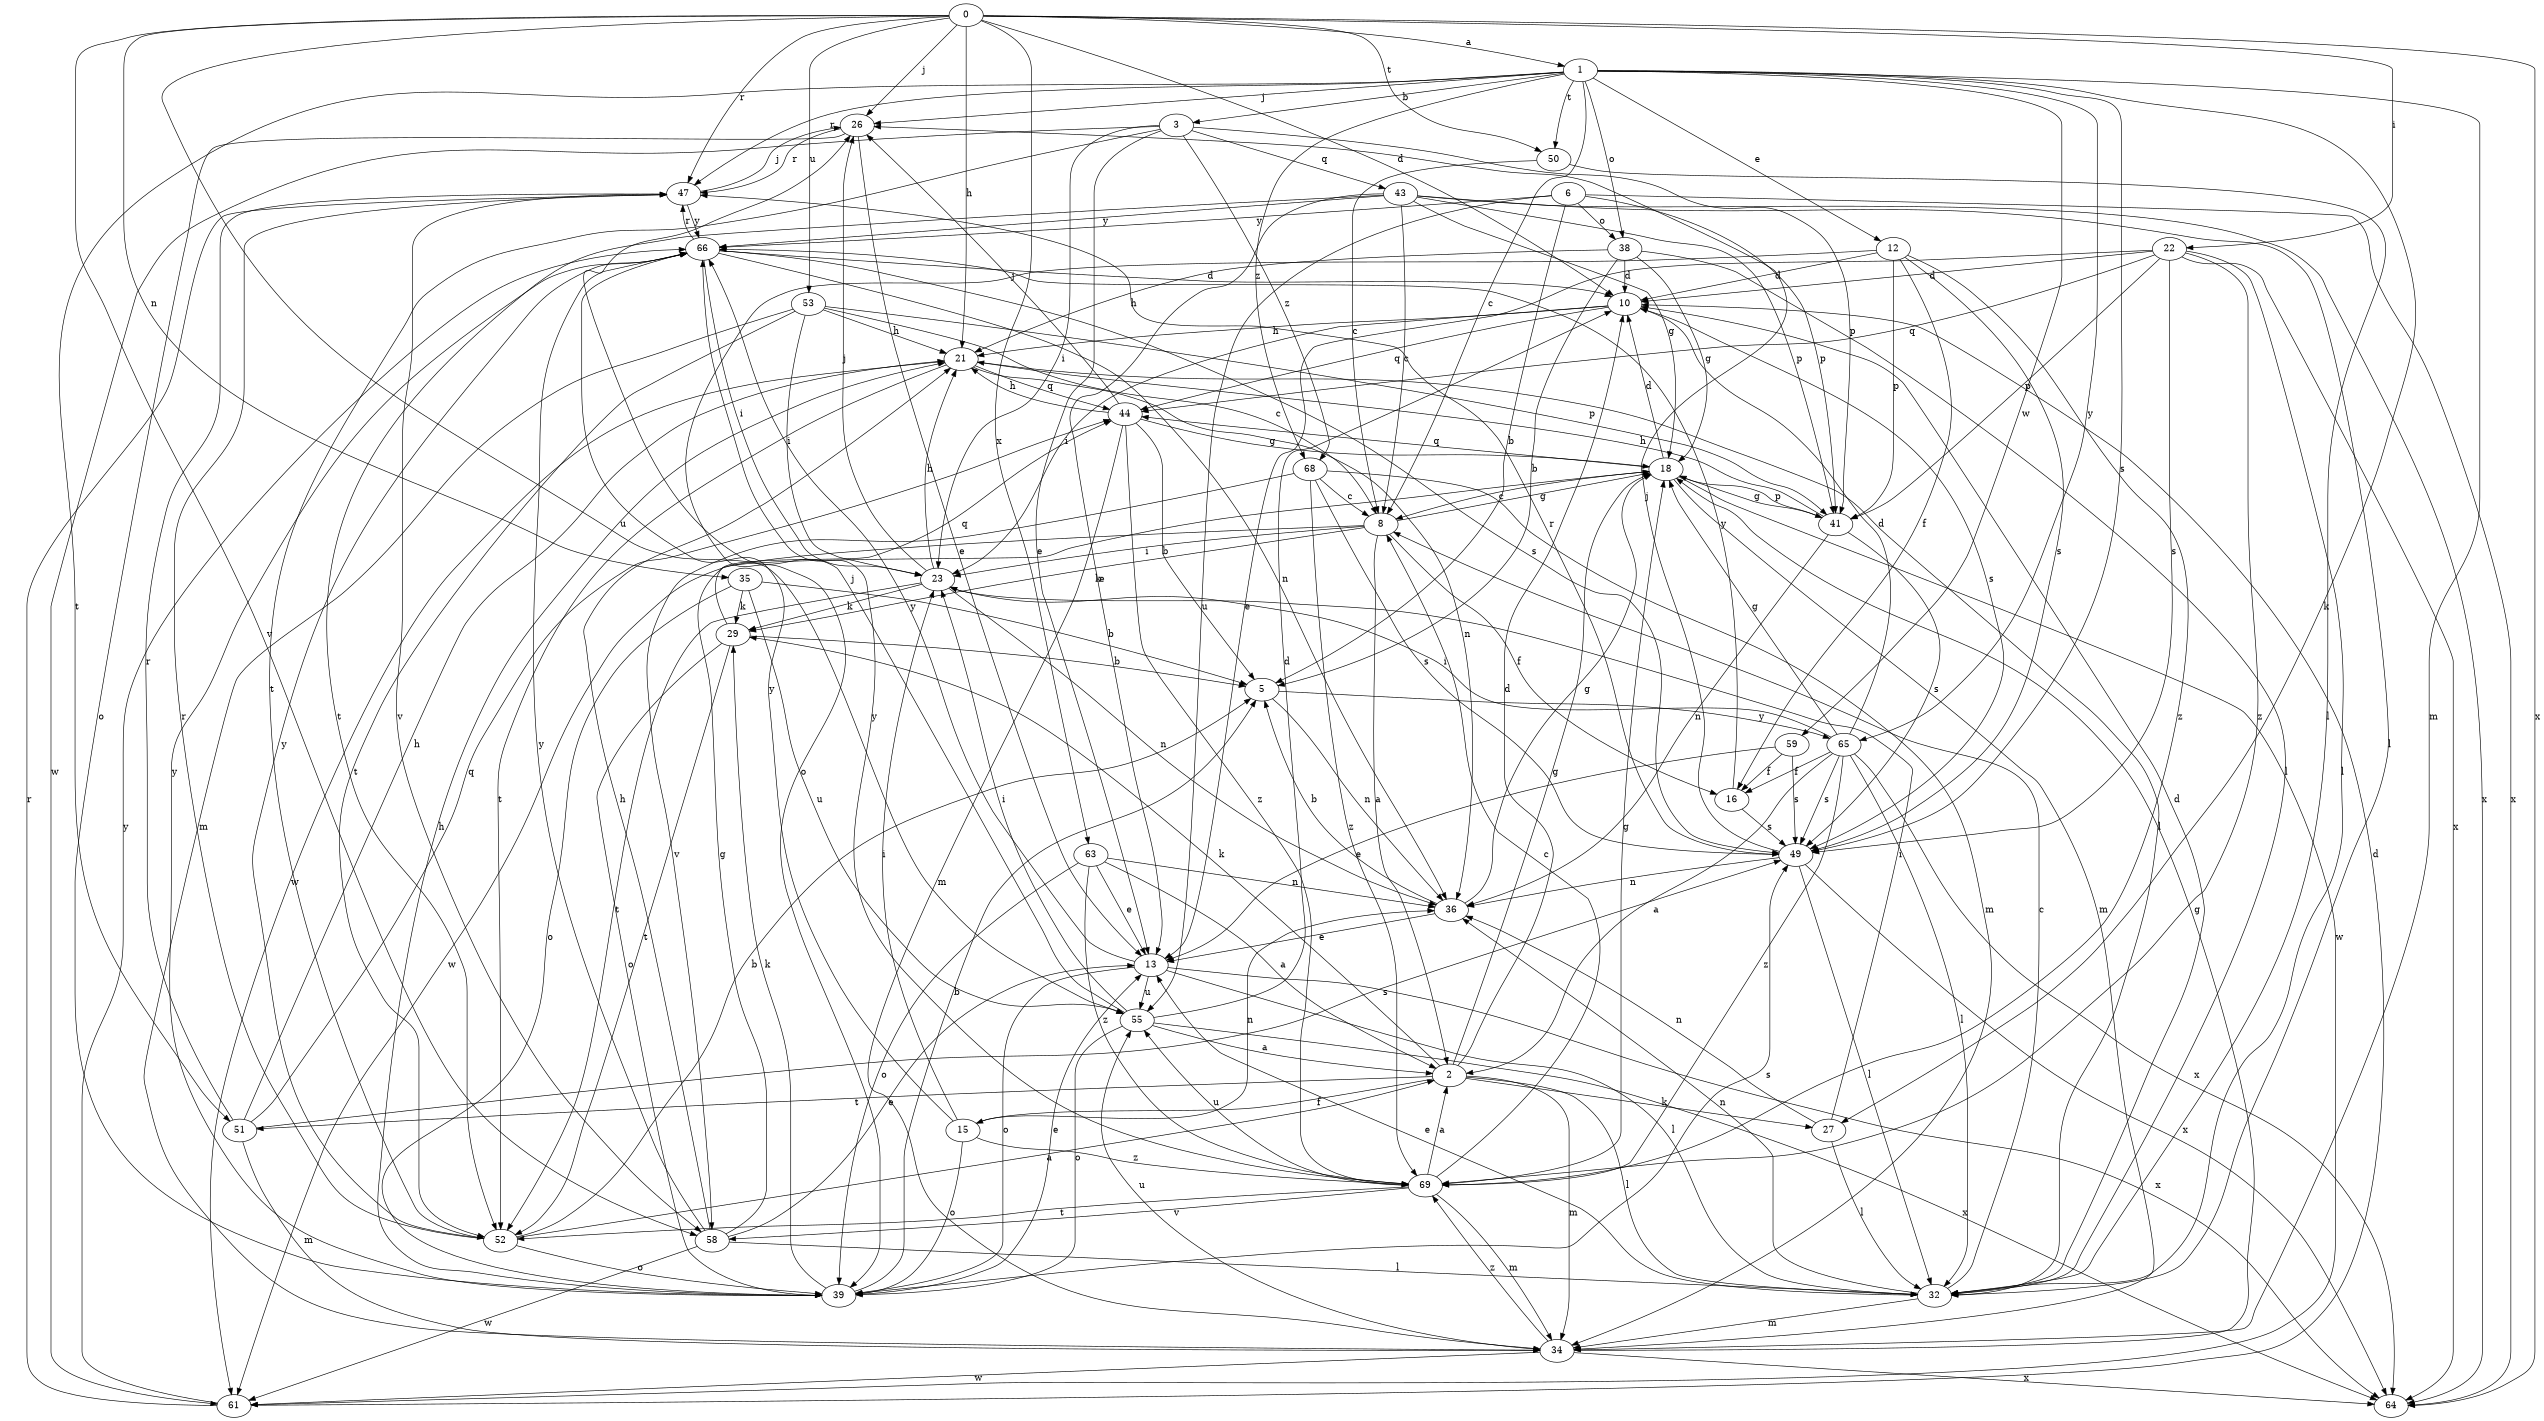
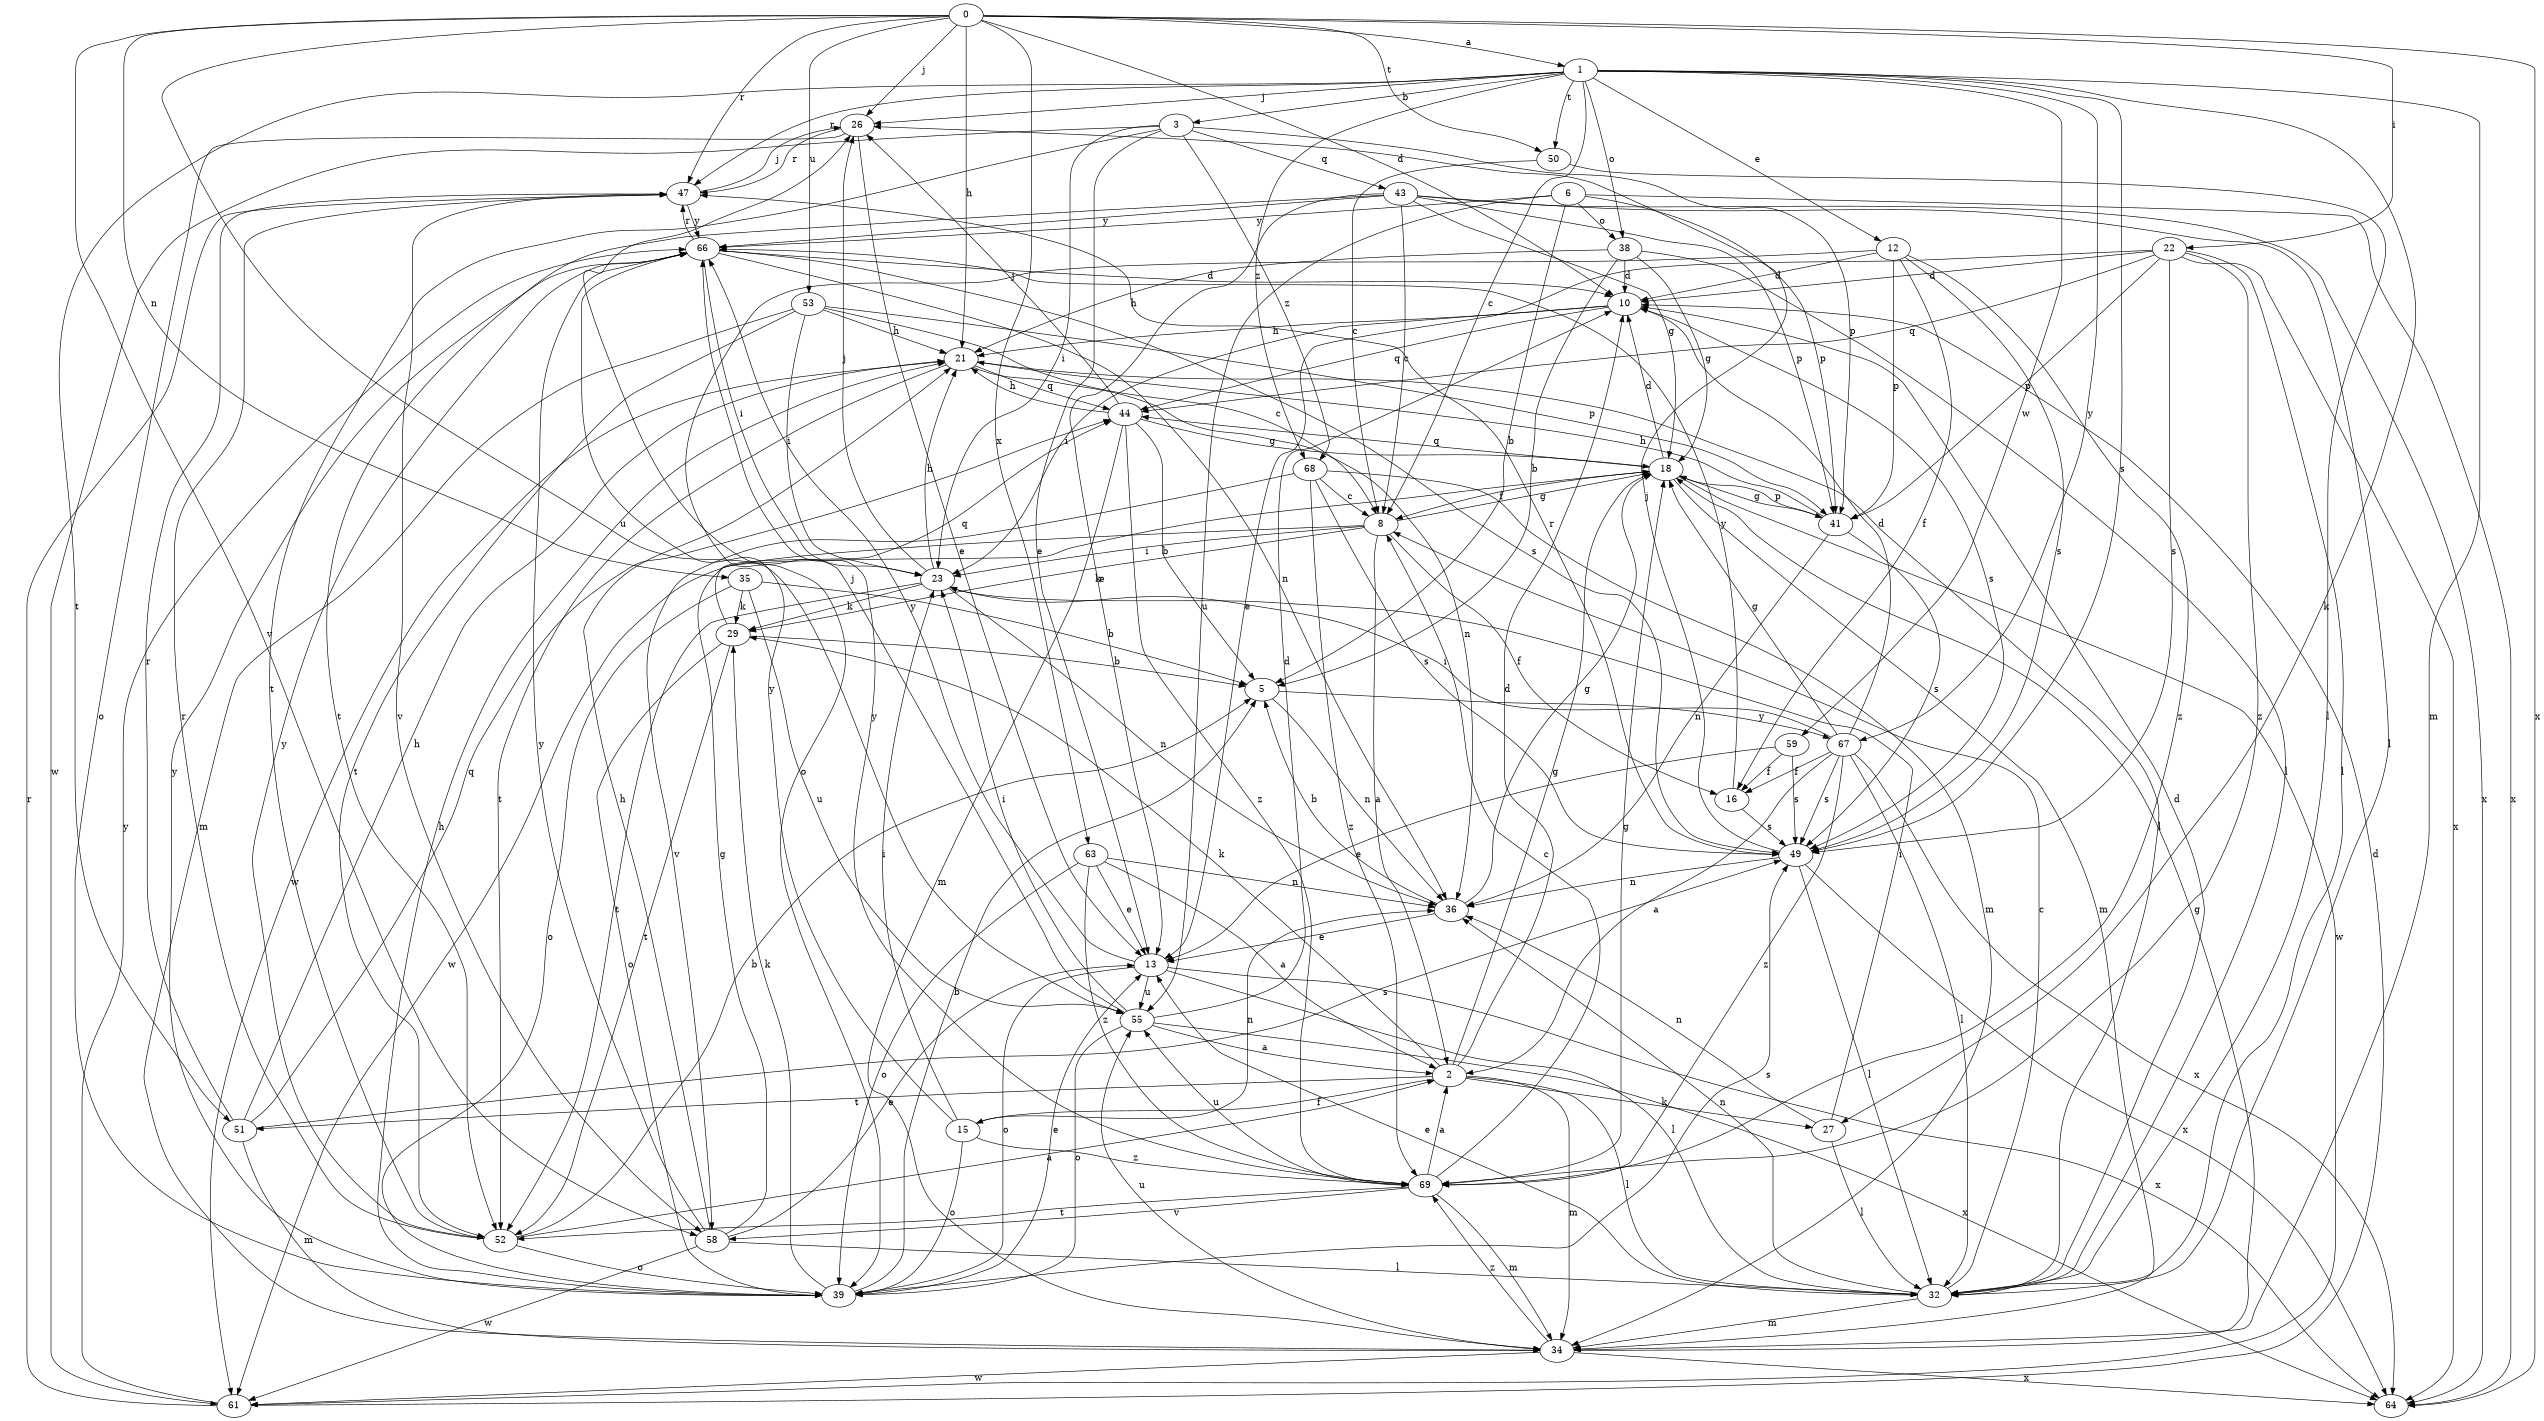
(1501, 497) -> (1501, 497)
(1844, 745) -> (1844, 745)
